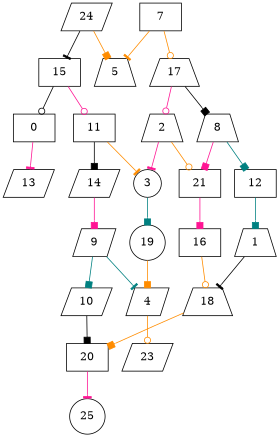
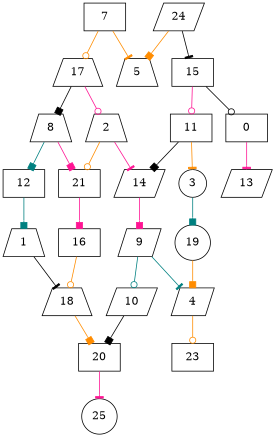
(155, 154) -> (122, 154)
(91, 268) -> (136, 269)
(147, 357) -> (193, 357)
